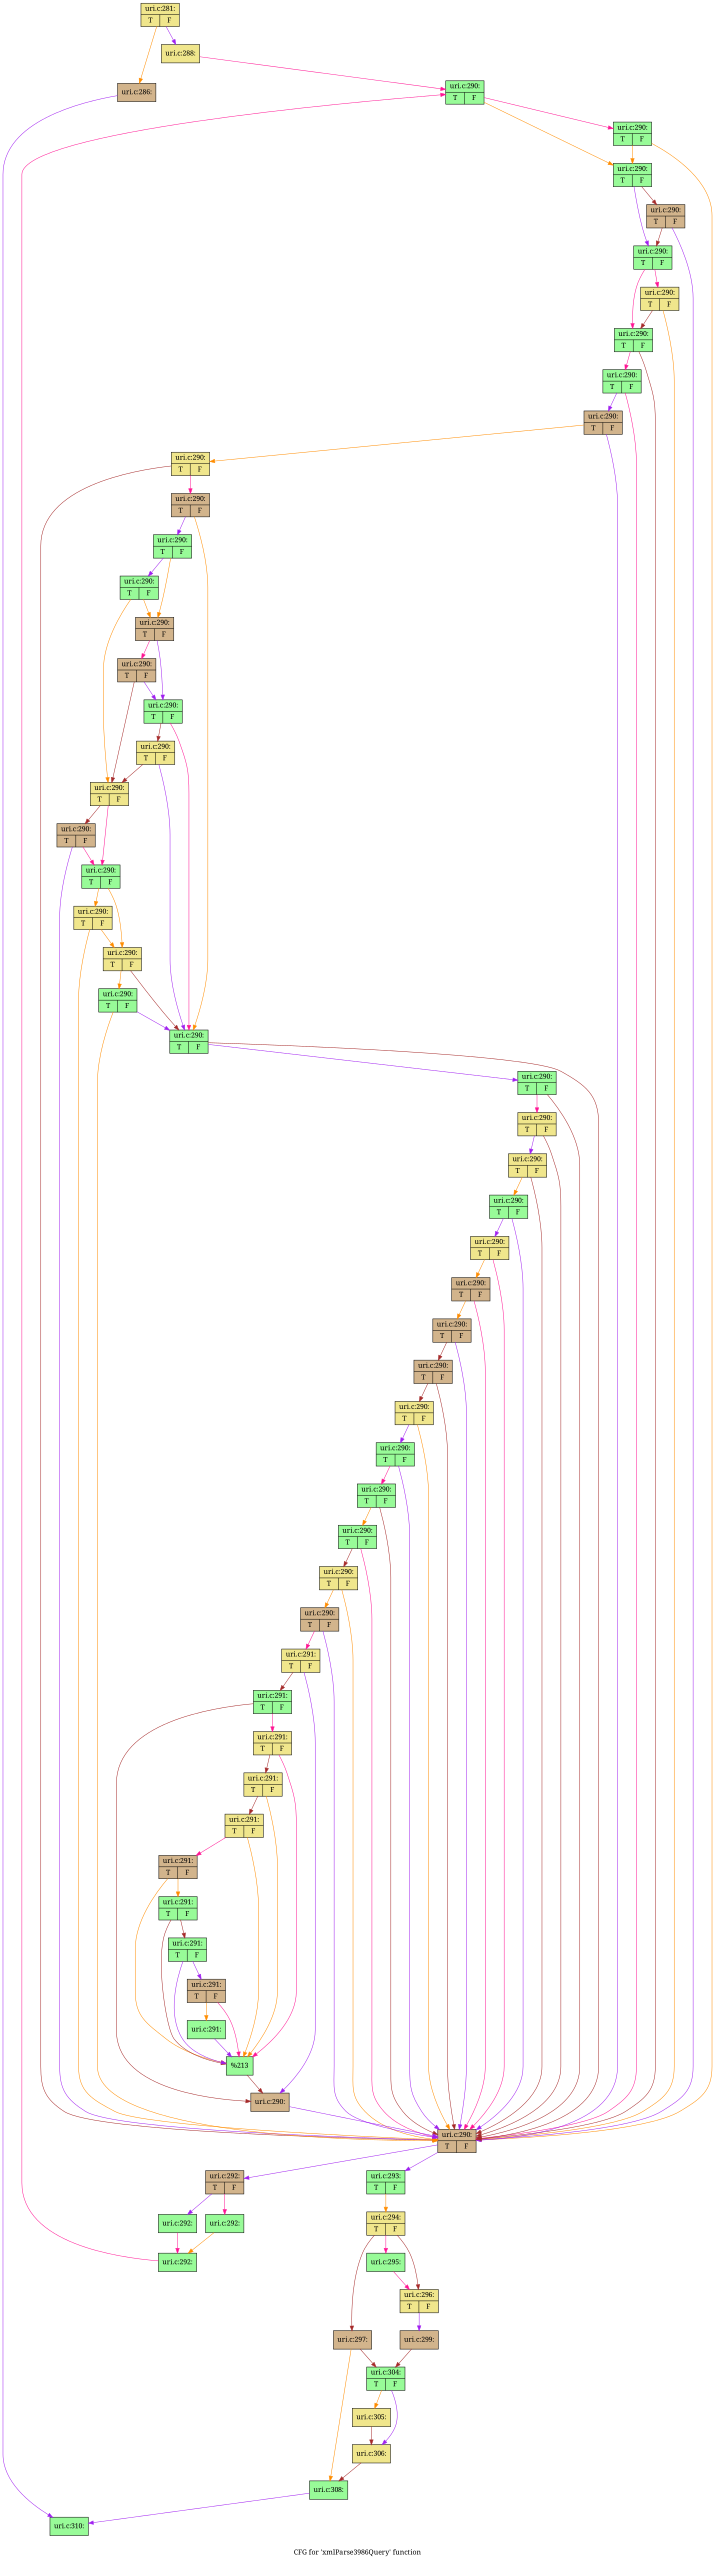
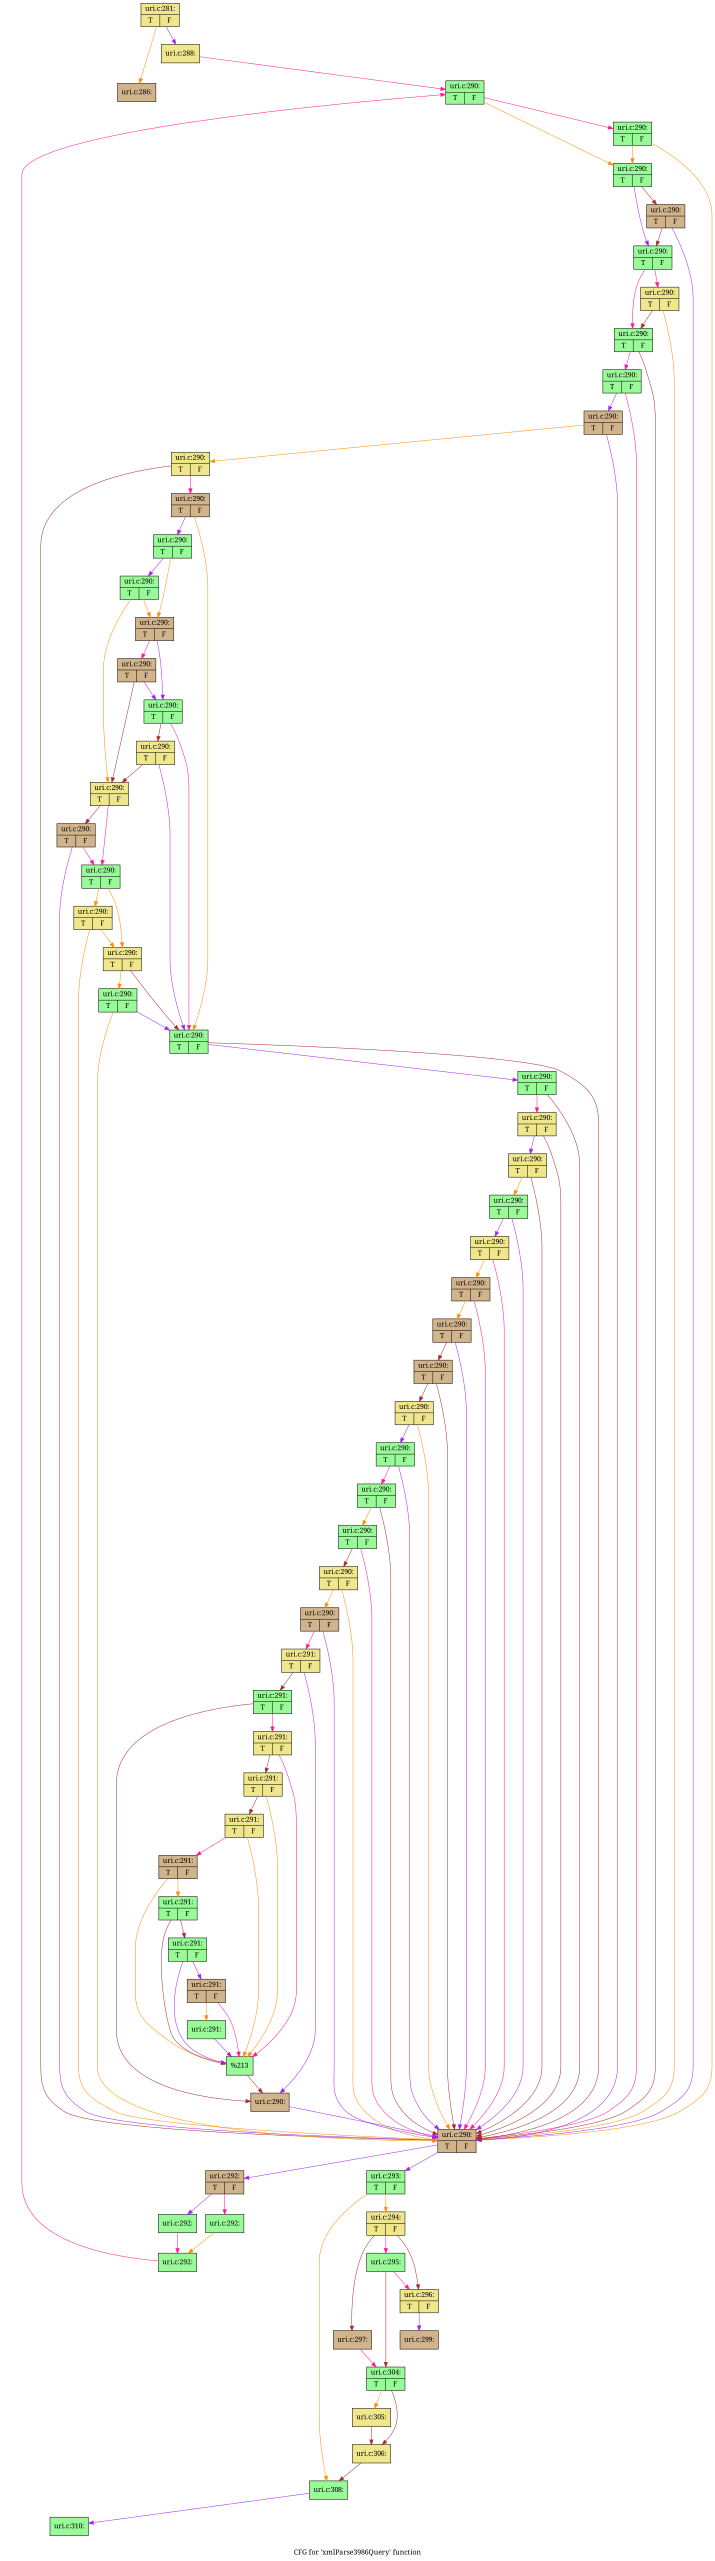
(3, 1279) -> none
(366, 2356) -> (366, 2356)
(405, 2356) -> (386, 2317)
(341, 2413) -> (319, 2326)
(397, 2417) -> (397, 2417)
